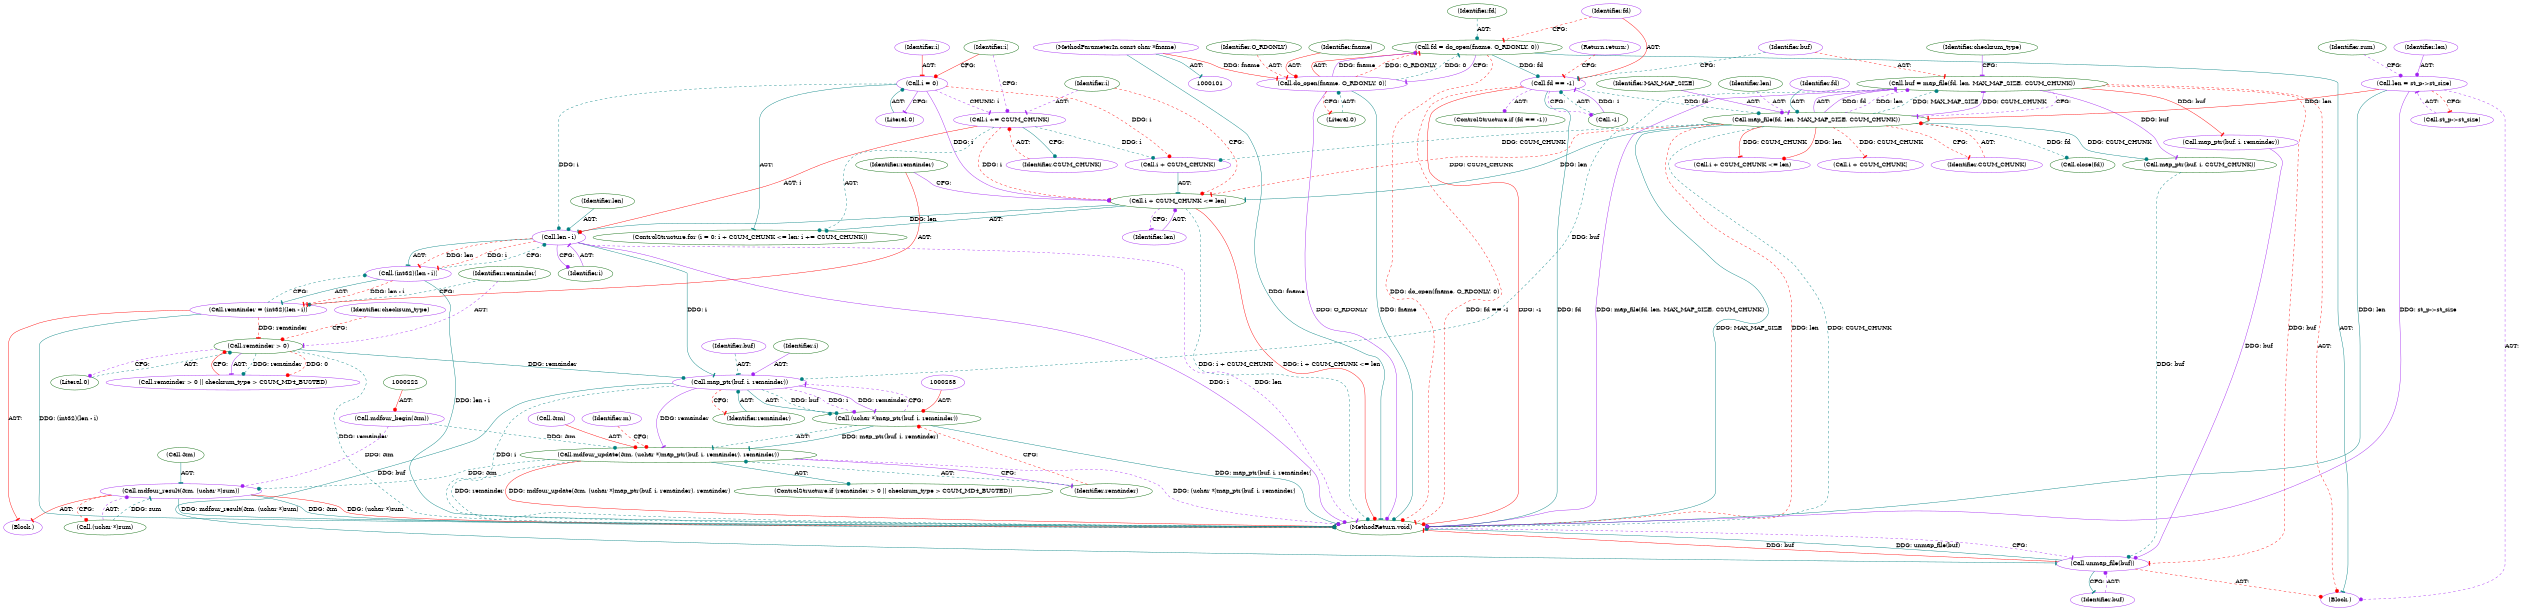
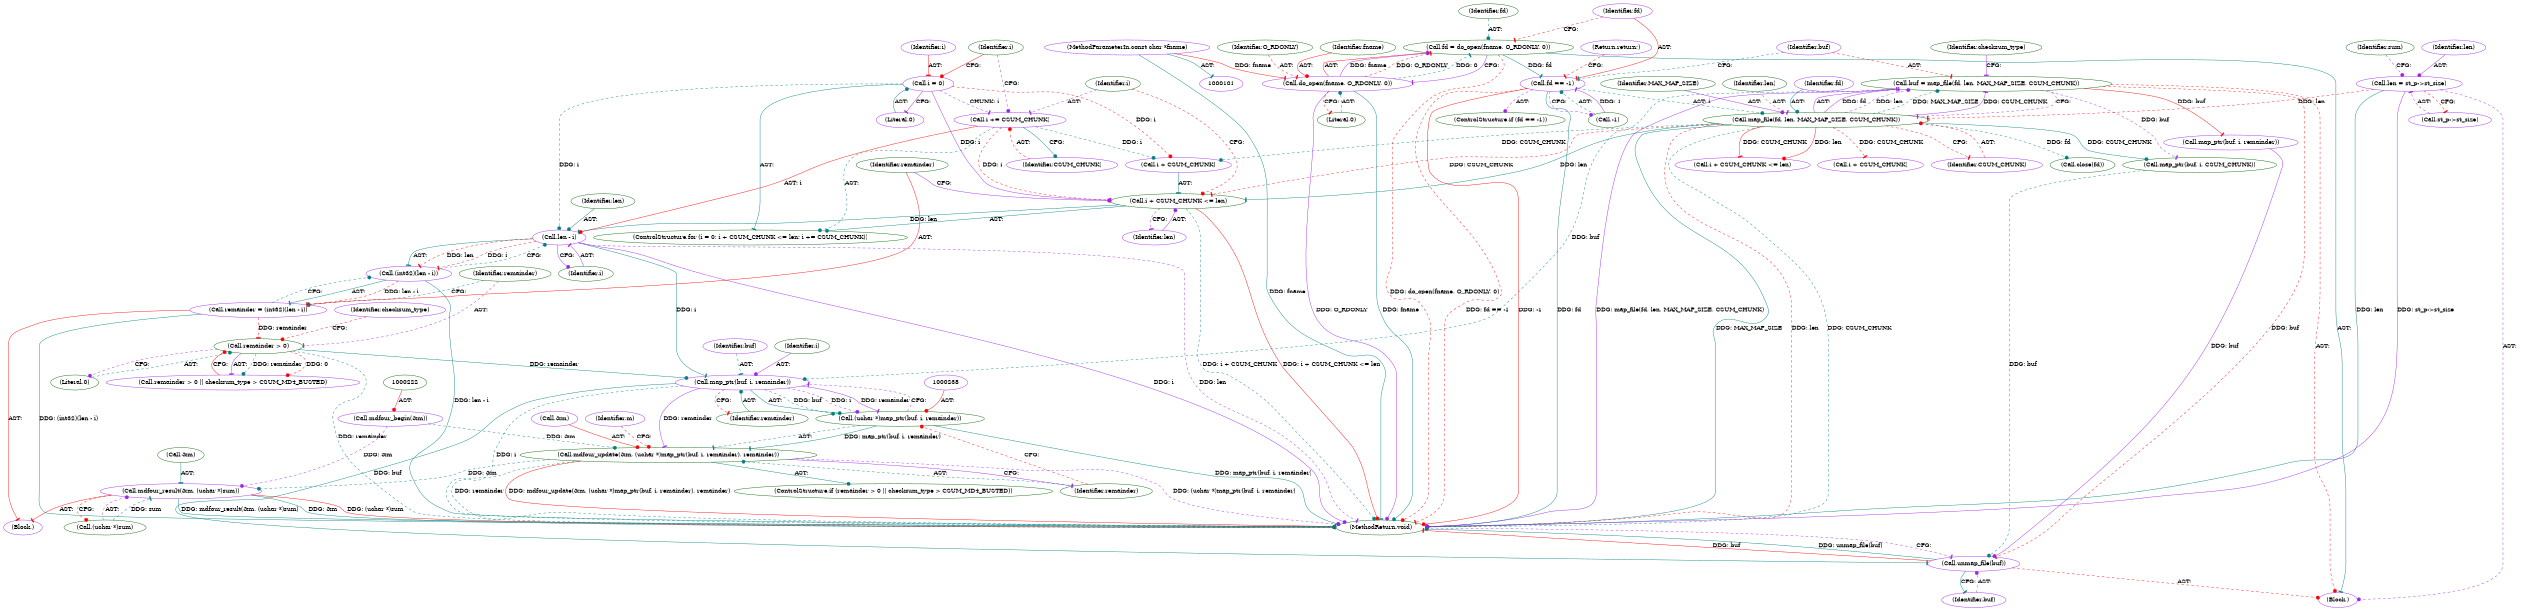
(1514, 65) -> (1522, 65)
(1696, 102) -> (1702, 102)
(2107, 109) -> (2107, 110)
(2155, 111) -> (2152, 110)
